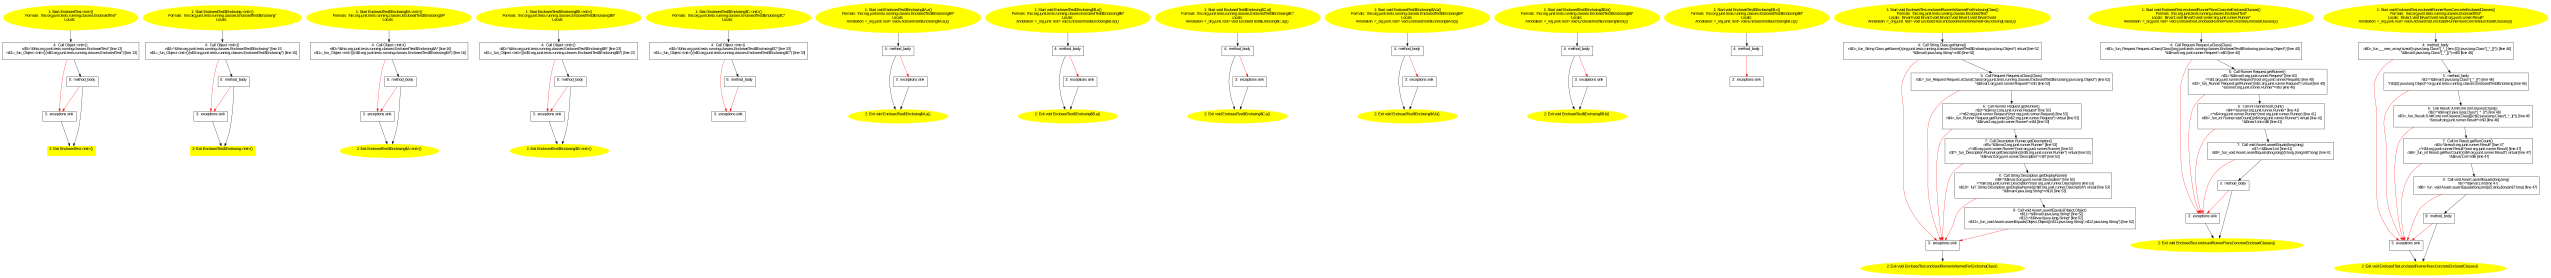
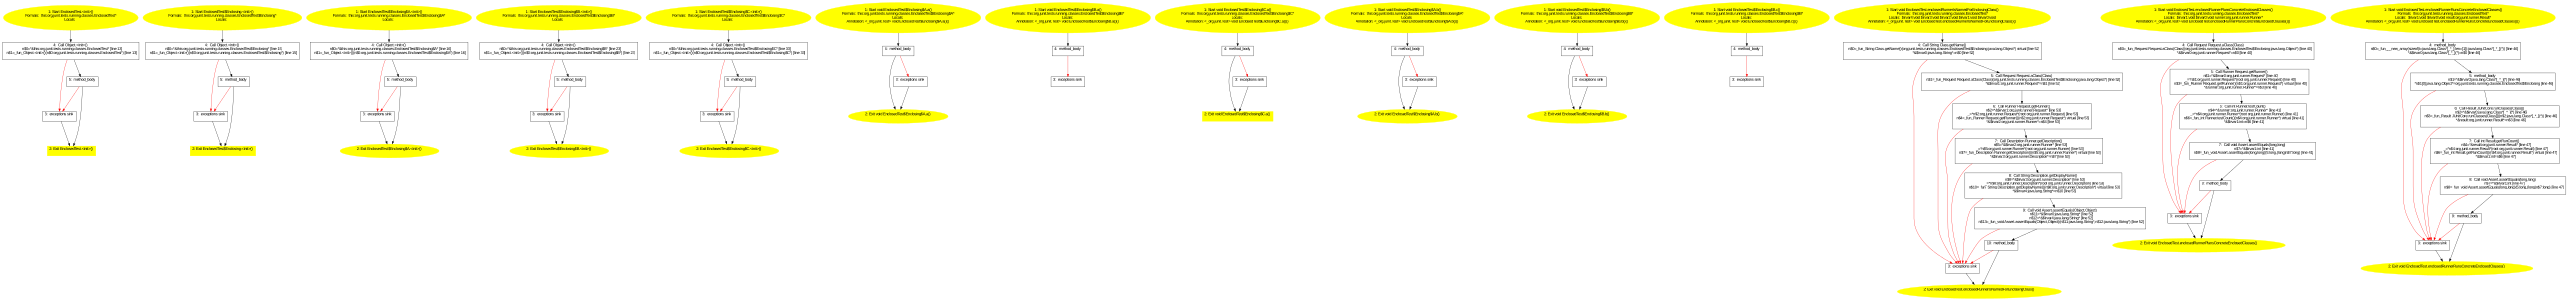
(1068, 116) -> none
(1238, 116) -> (1238, 116)
none -> (729, 151)
none -> (2001, 245)
